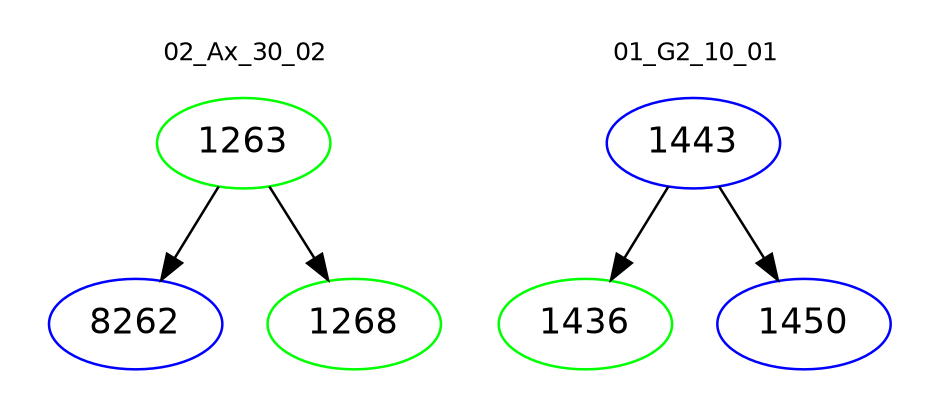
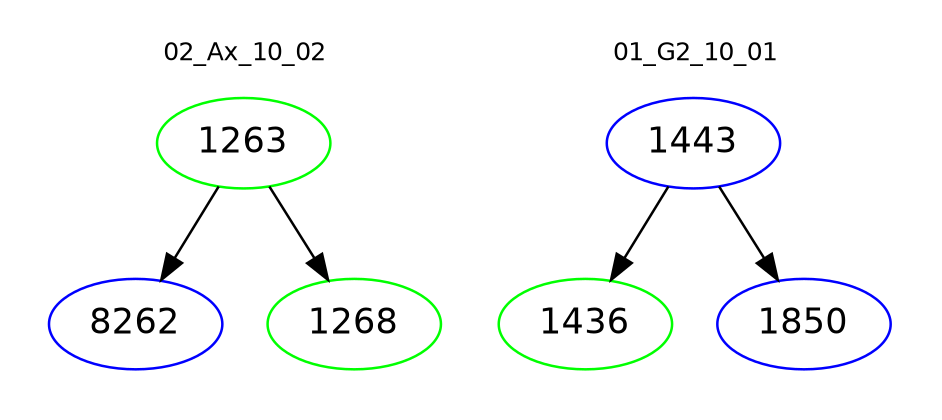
(245, 54) -> (245, 54)
(804, 324) -> (804, 324)
